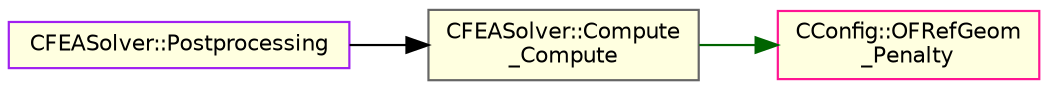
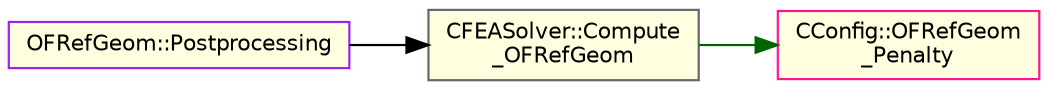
(179, 45) -> (179, 45)
(564, 45) -> (564, 45)
